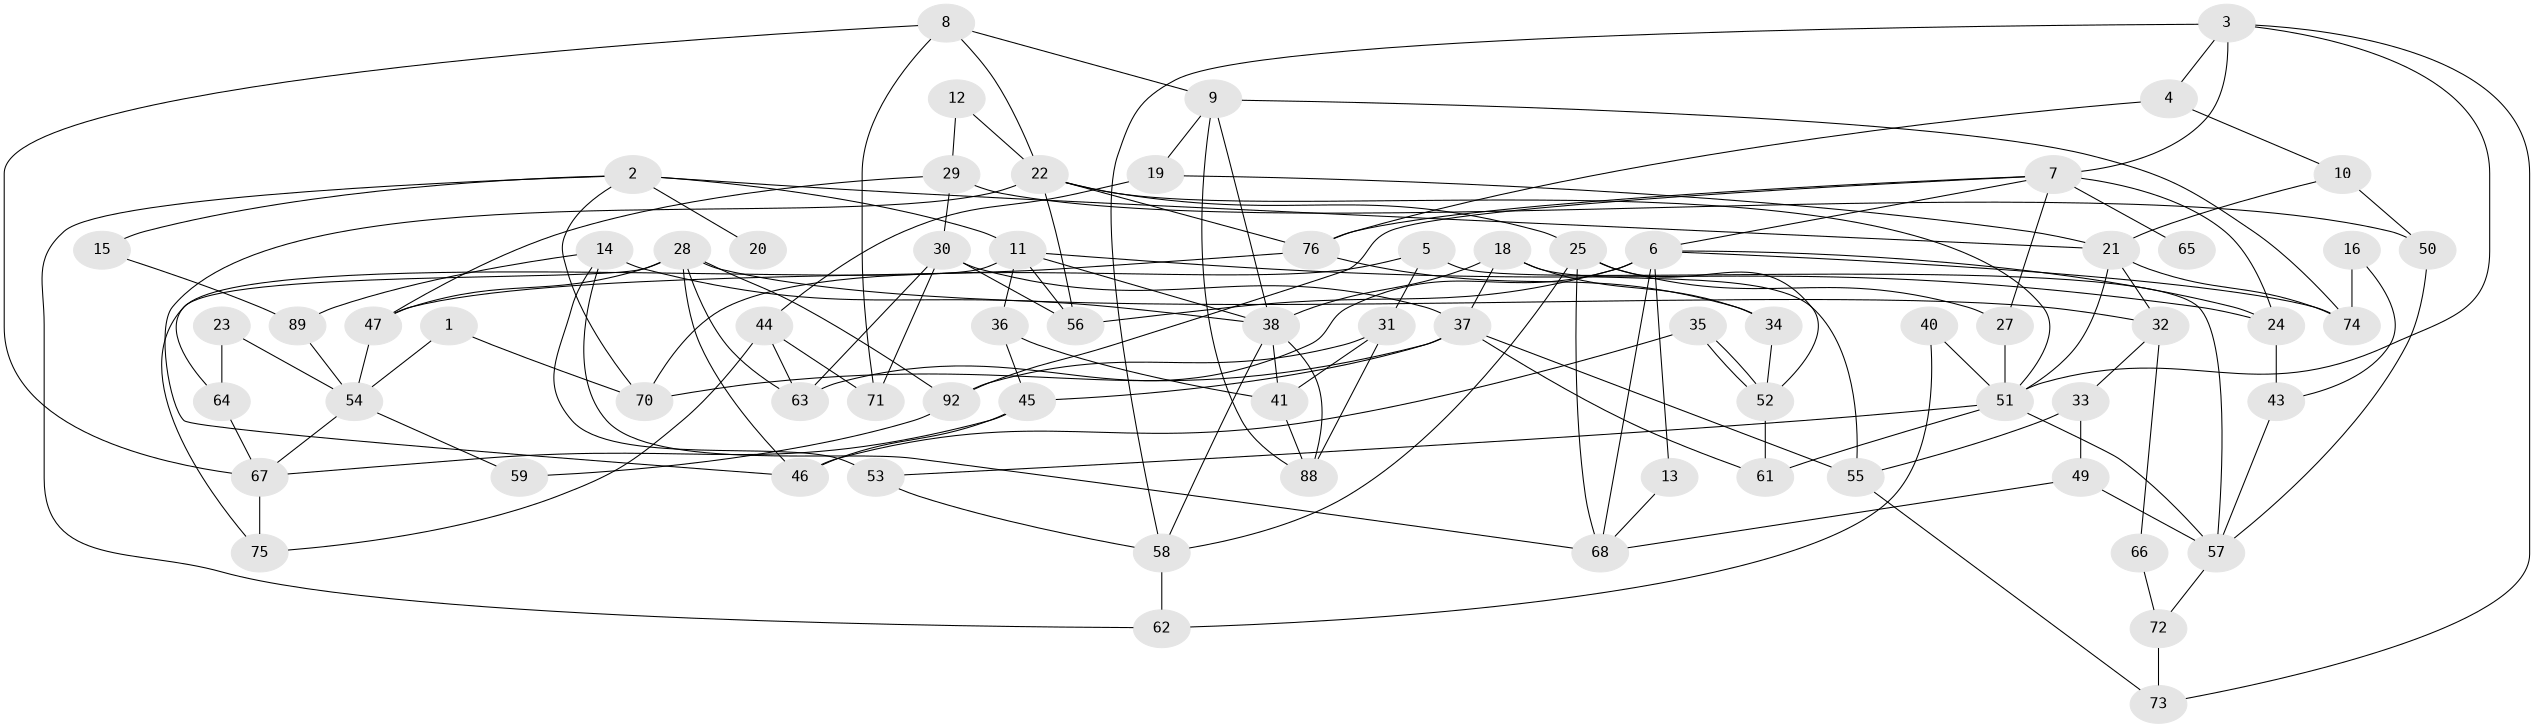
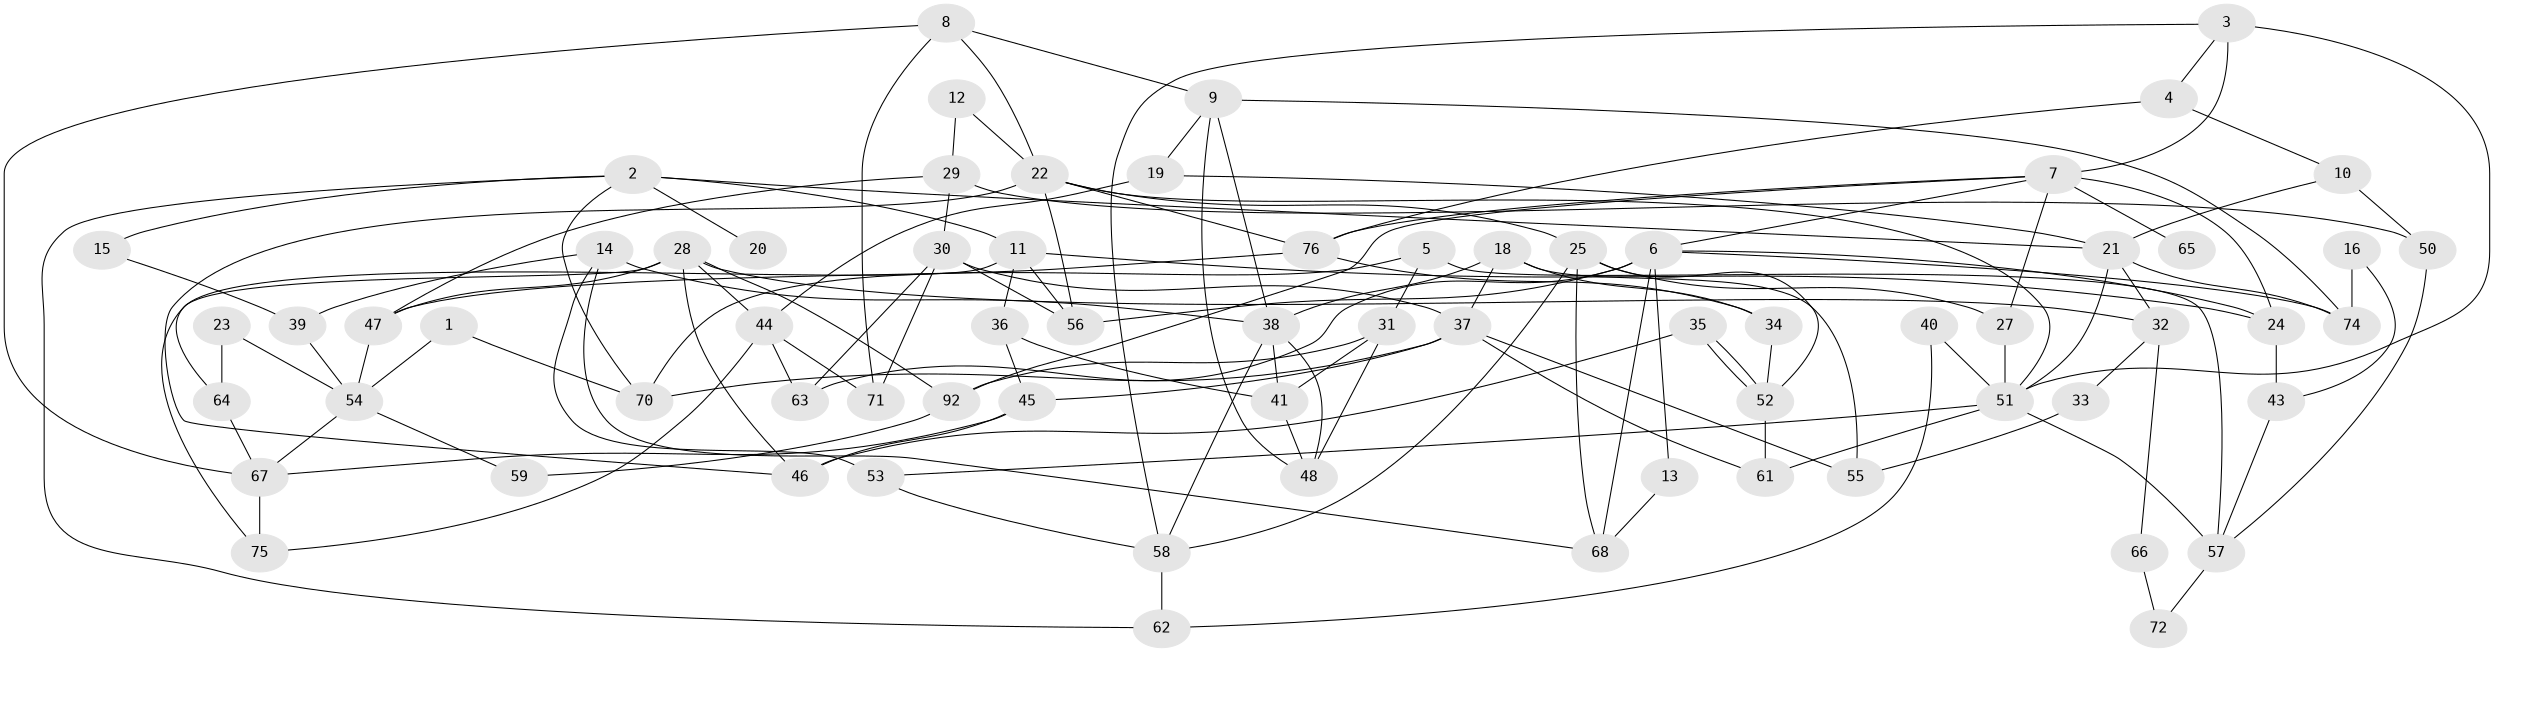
(1124, 282) -> none
(298, 326) -> (298, 326)
(721, 338) -> (730, 294)
(1309, 477) -> (1309, 477)
(2081, 477) -> none
(2159, 704) -> none
